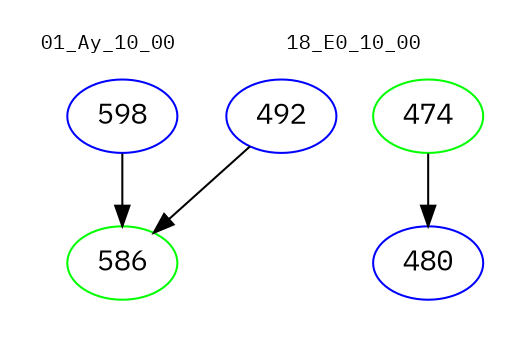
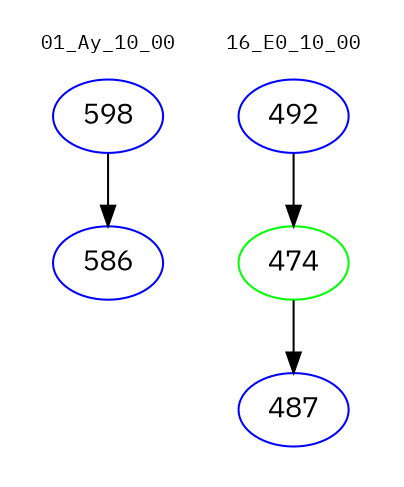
(355, 44) -> (295, 44)
(224, 170) -> (294, 180)
(122, 263) -> (108, 263)
(428, 263) -> (294, 410)
